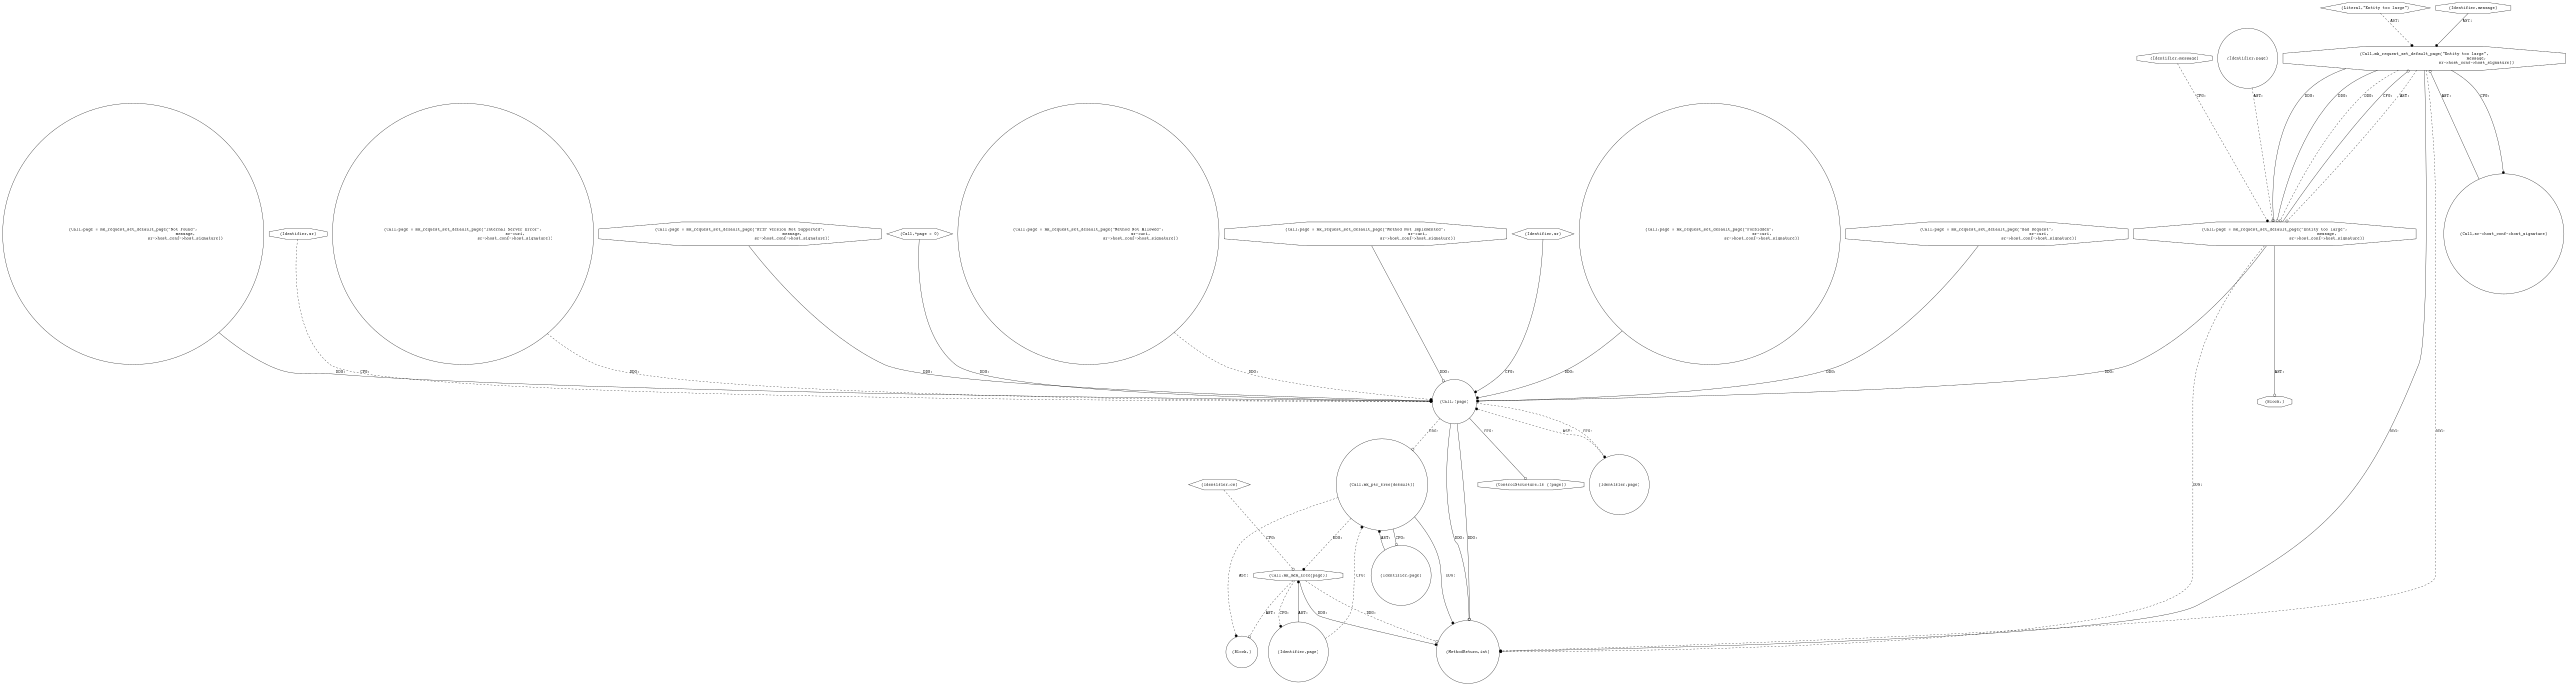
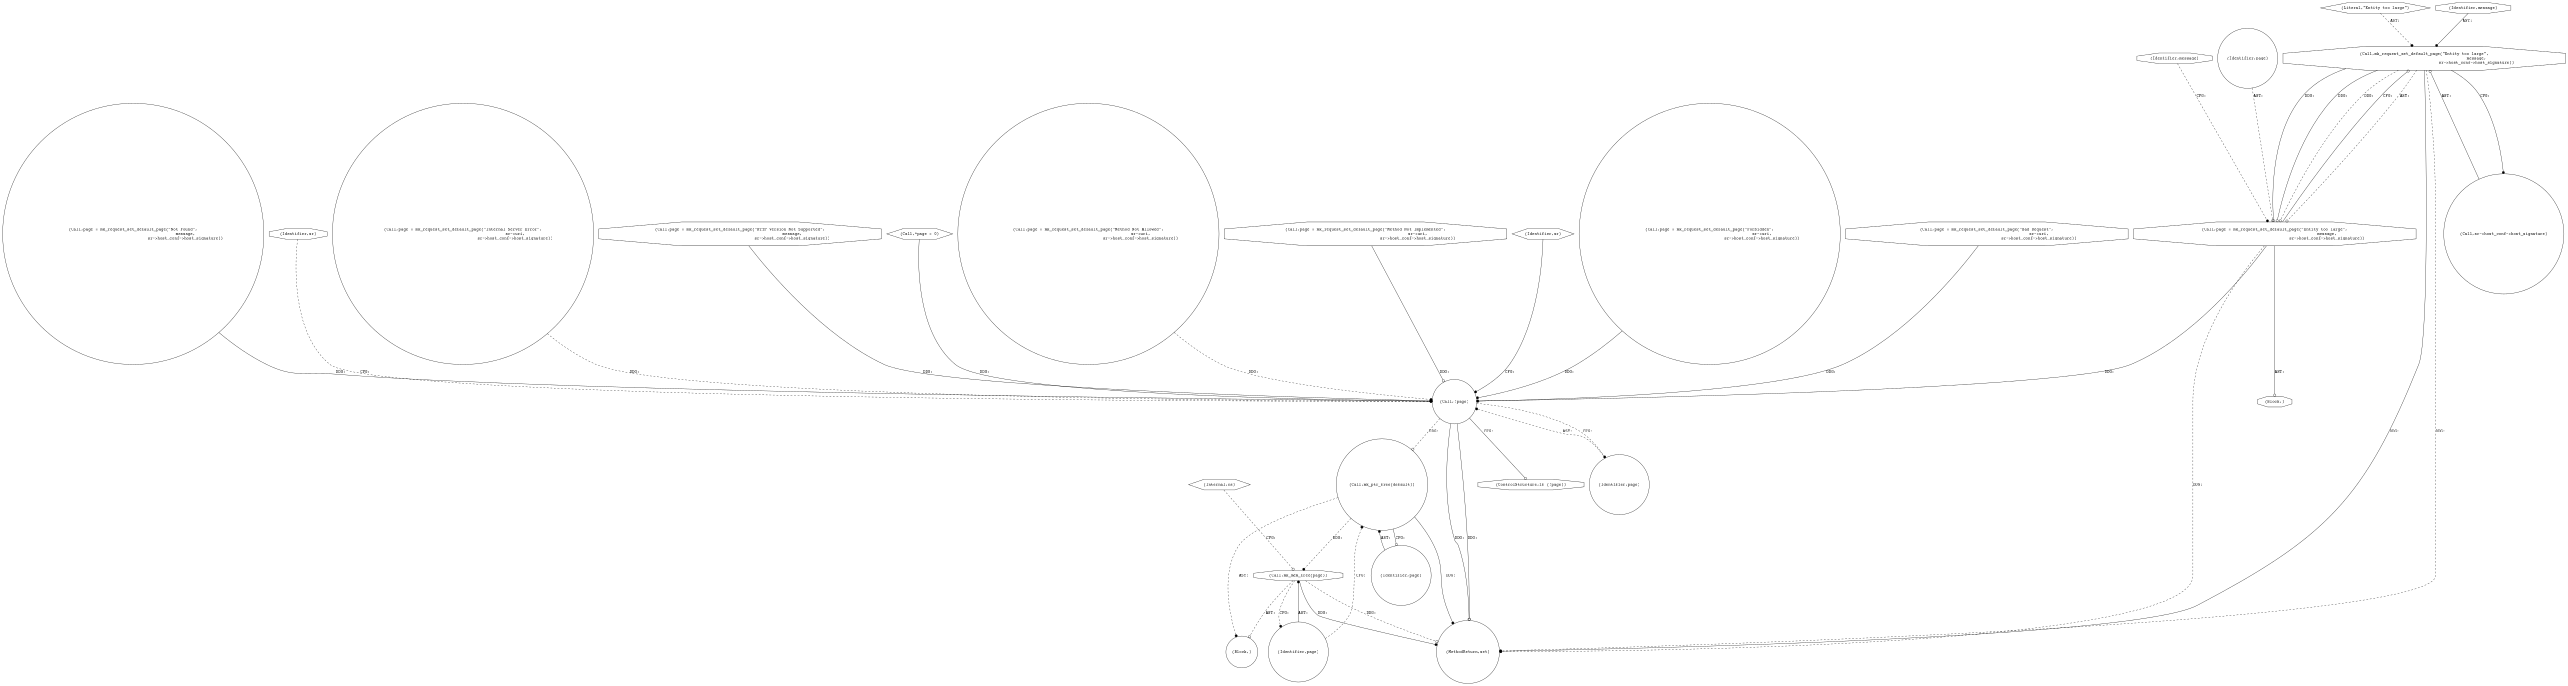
(1219, 485) -> (1219, 485)
(1468, 652) -> (1468, 652)
